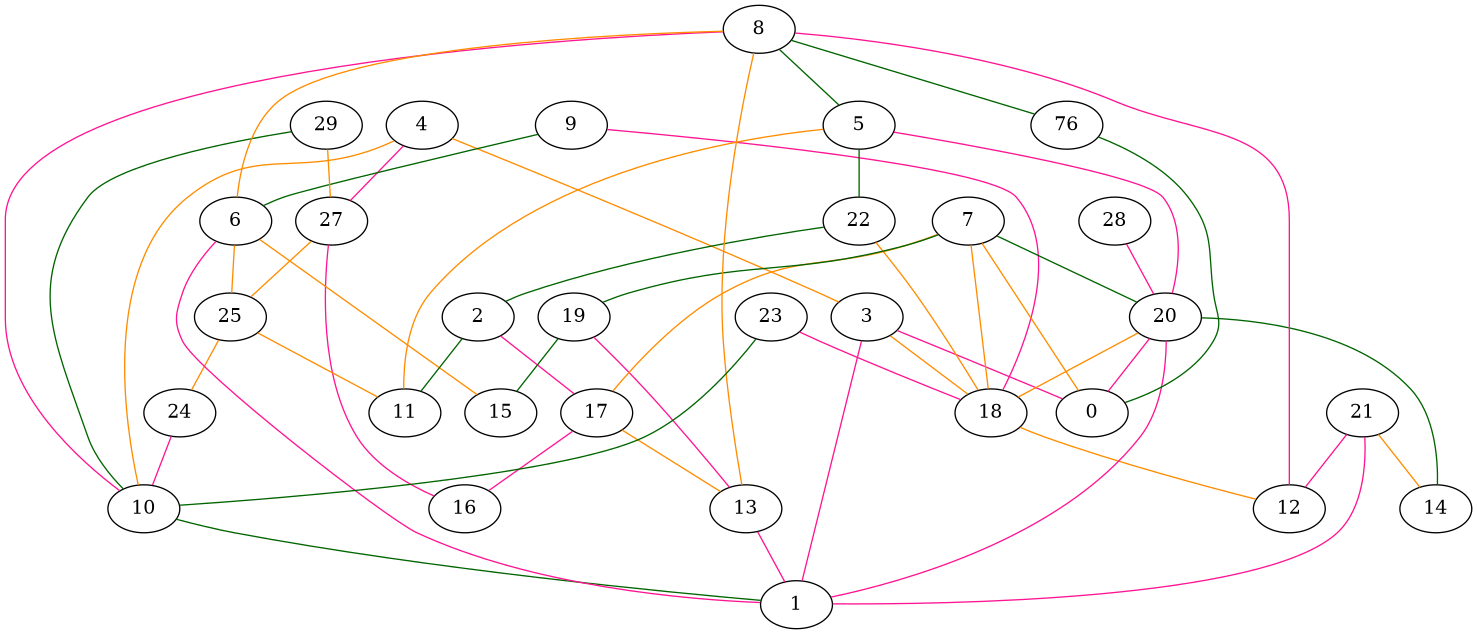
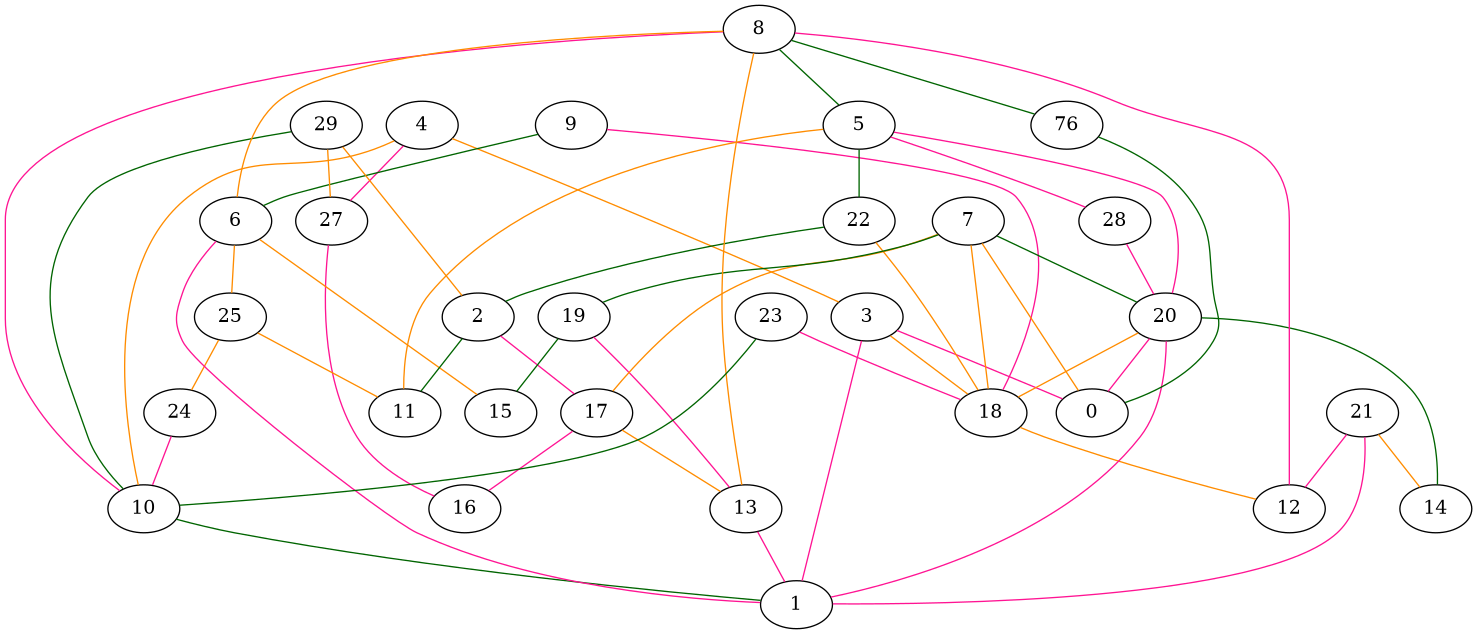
none -> (989, 171)
none -> (402, 221)
(281, 269) -> none
